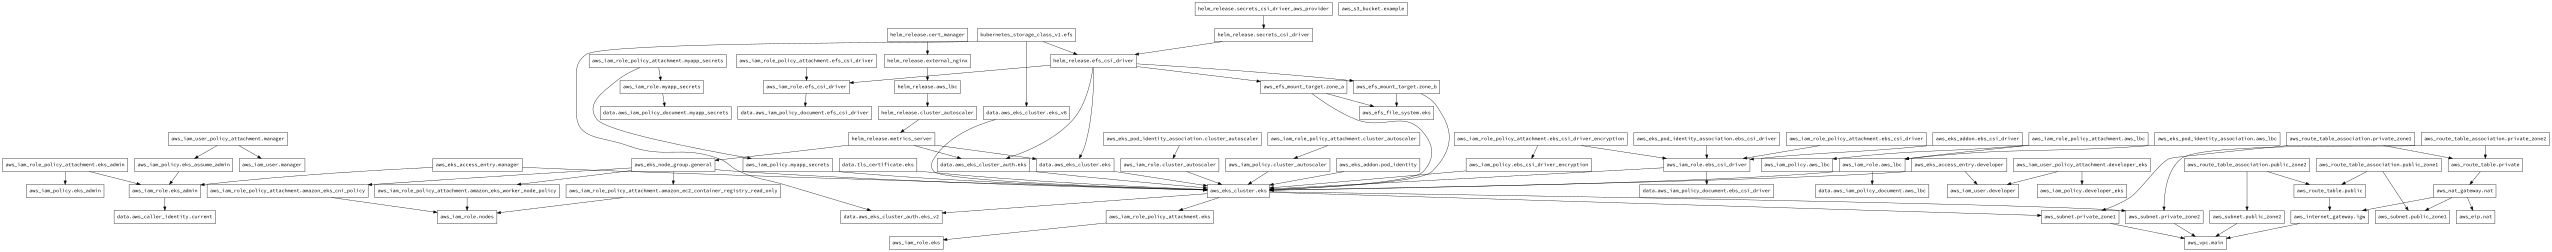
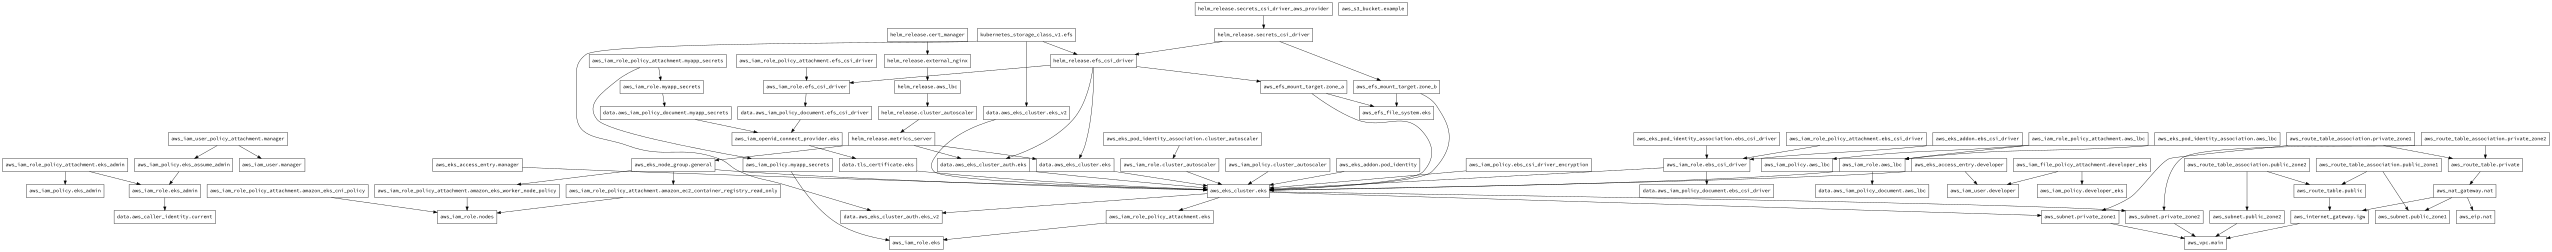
(1243, 71) -> (1328, 60)
(1026, 113) -> (1026, 113)
none -> (787, 139)
(1344, 139) -> none
(1541, 139) -> none
(2082, 165) -> (2082, 165)
(318, 174) -> none
(502, 176) -> none
(962, 180) -> (830, 218)
